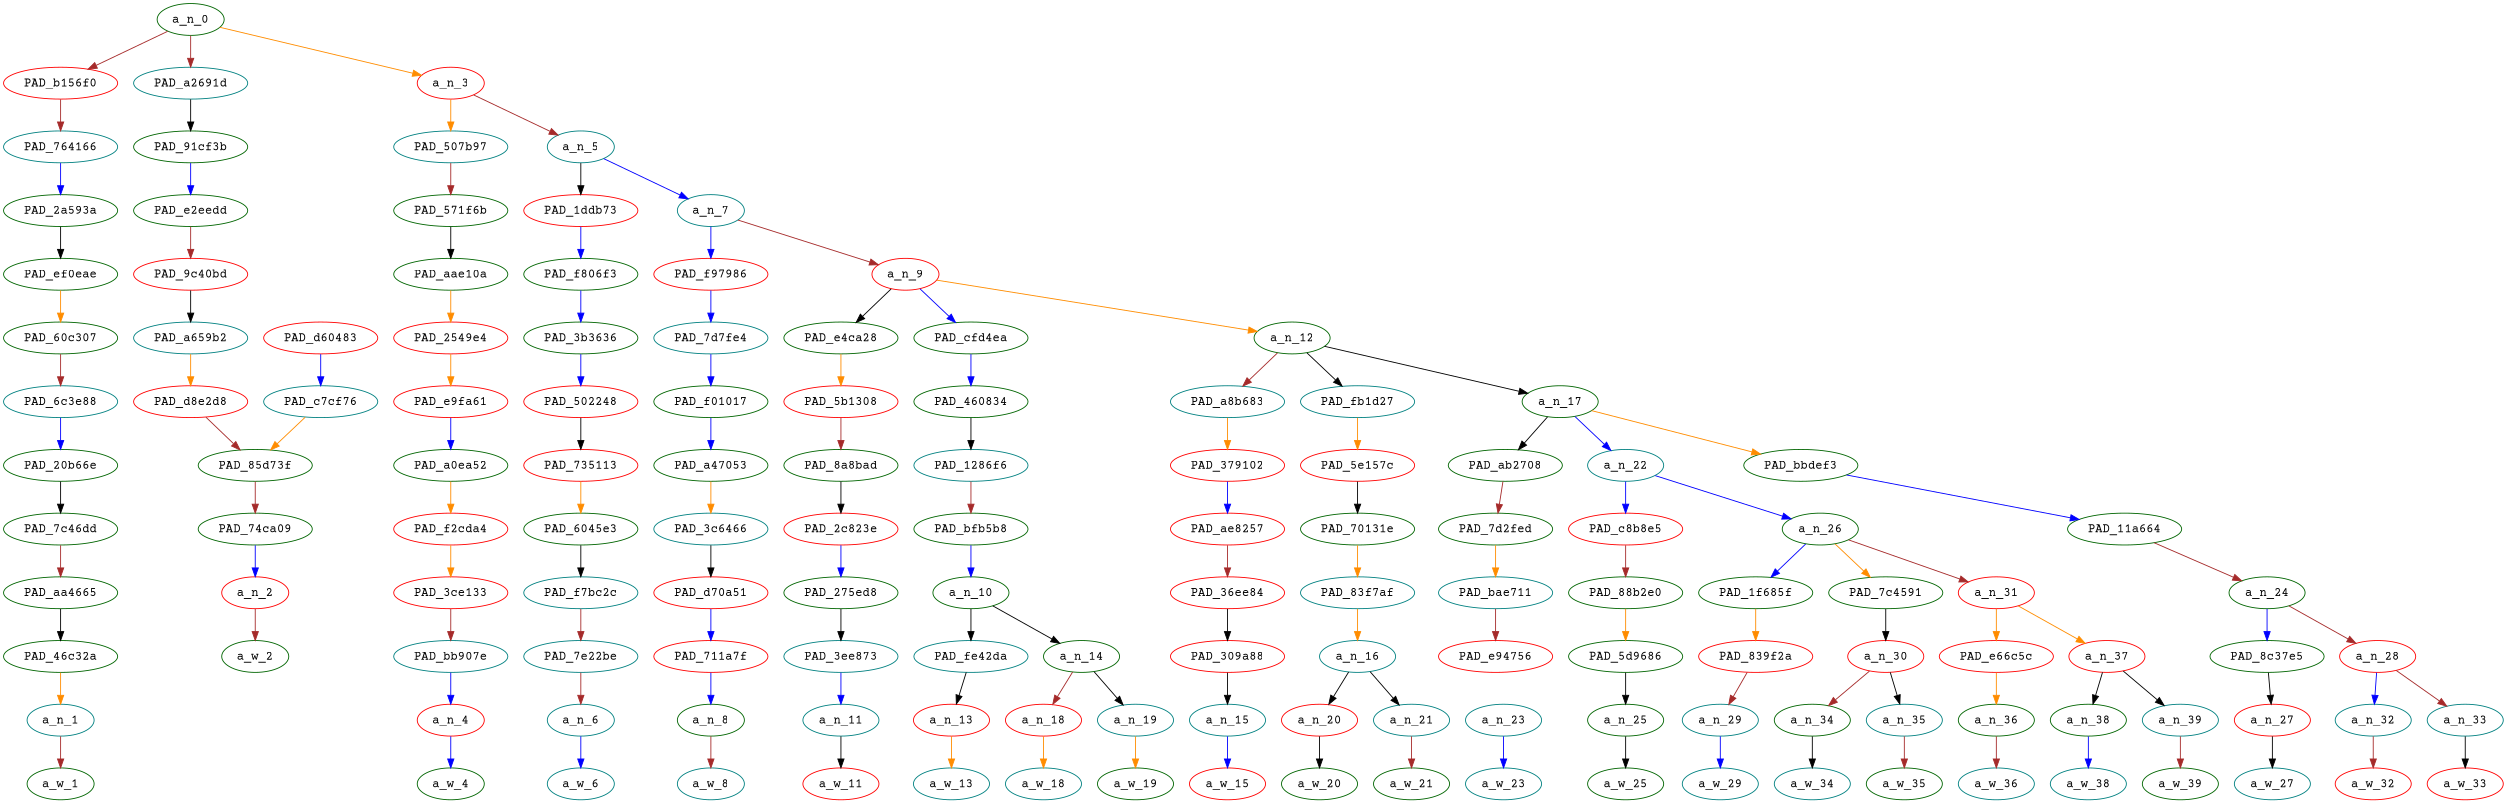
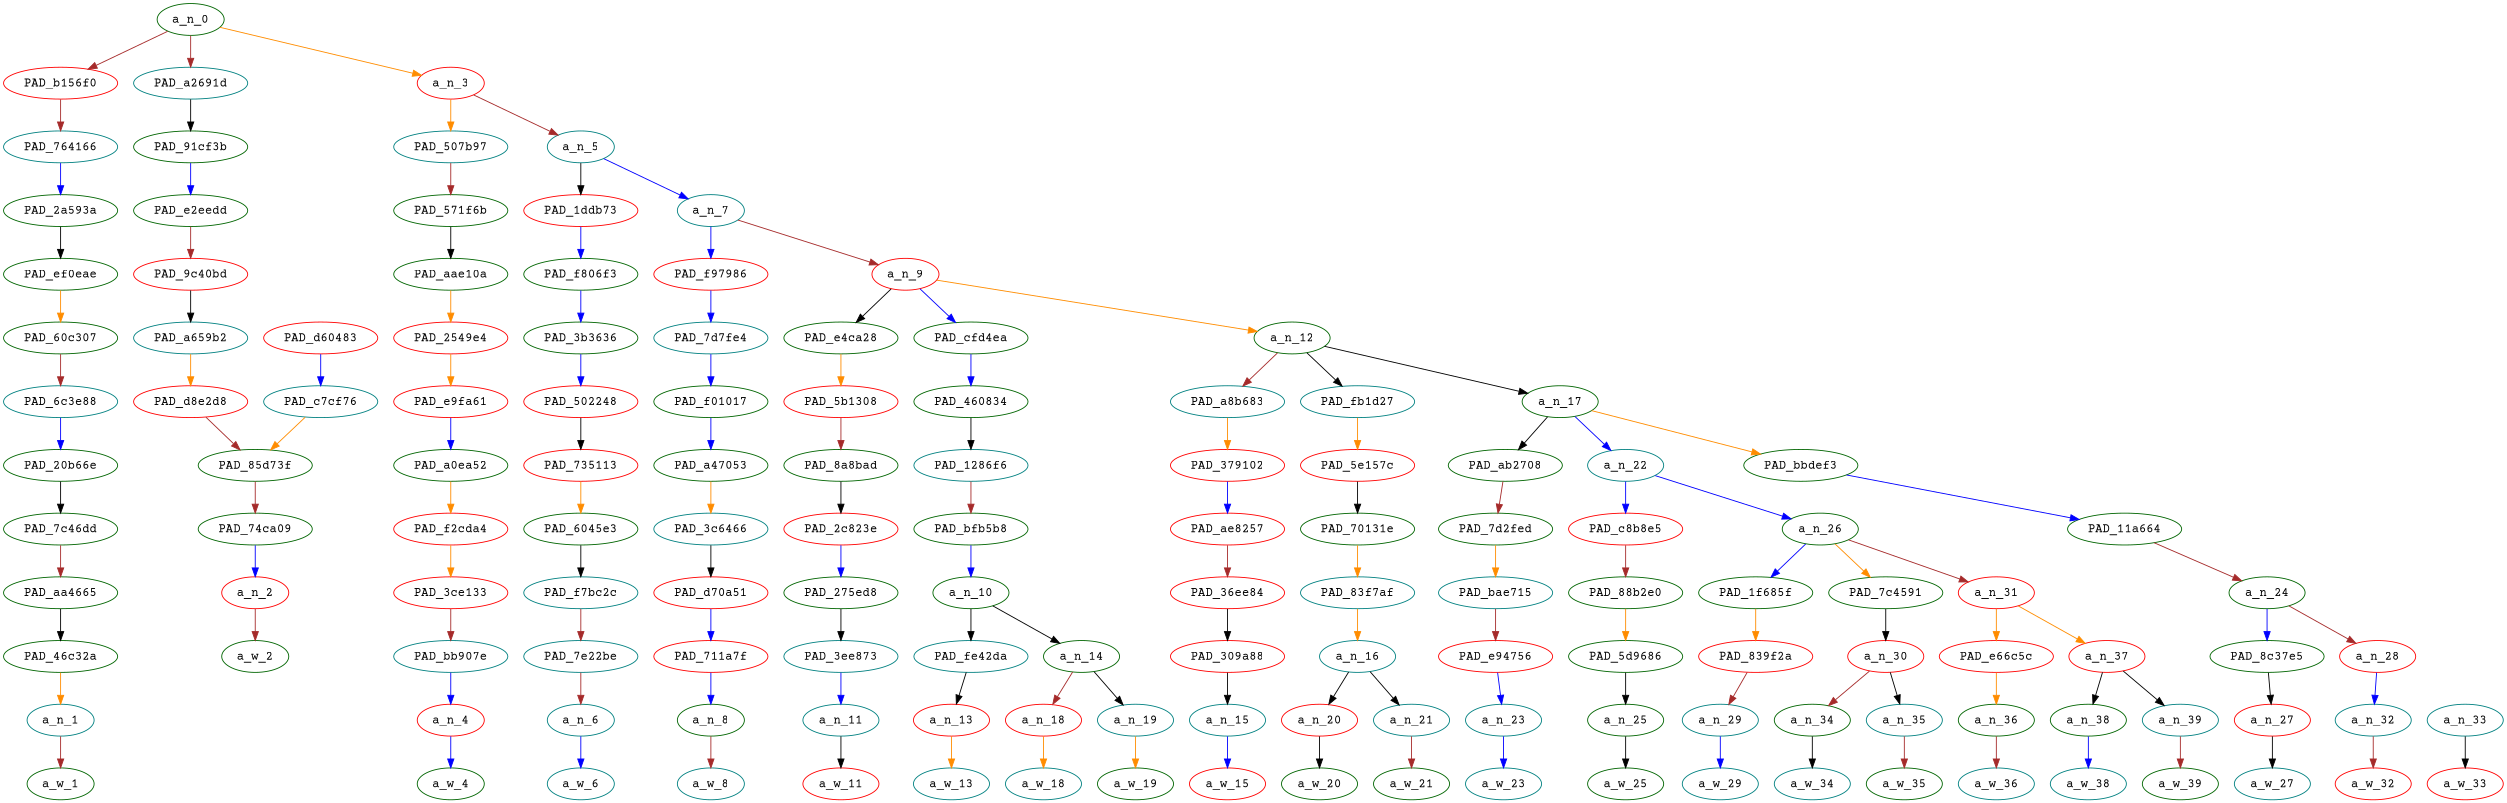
(1496, 593) -> (1496, 593)
none -> (1499, 684)
(2418, 686) -> none
